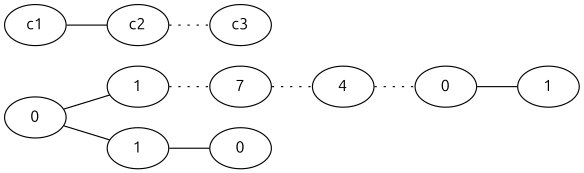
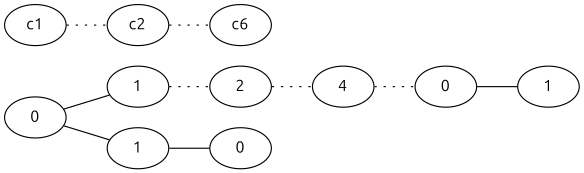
(87, 25) -> (87, 25)
(241, 25) -> (241, 25)
(241, 87) -> (241, 87)
